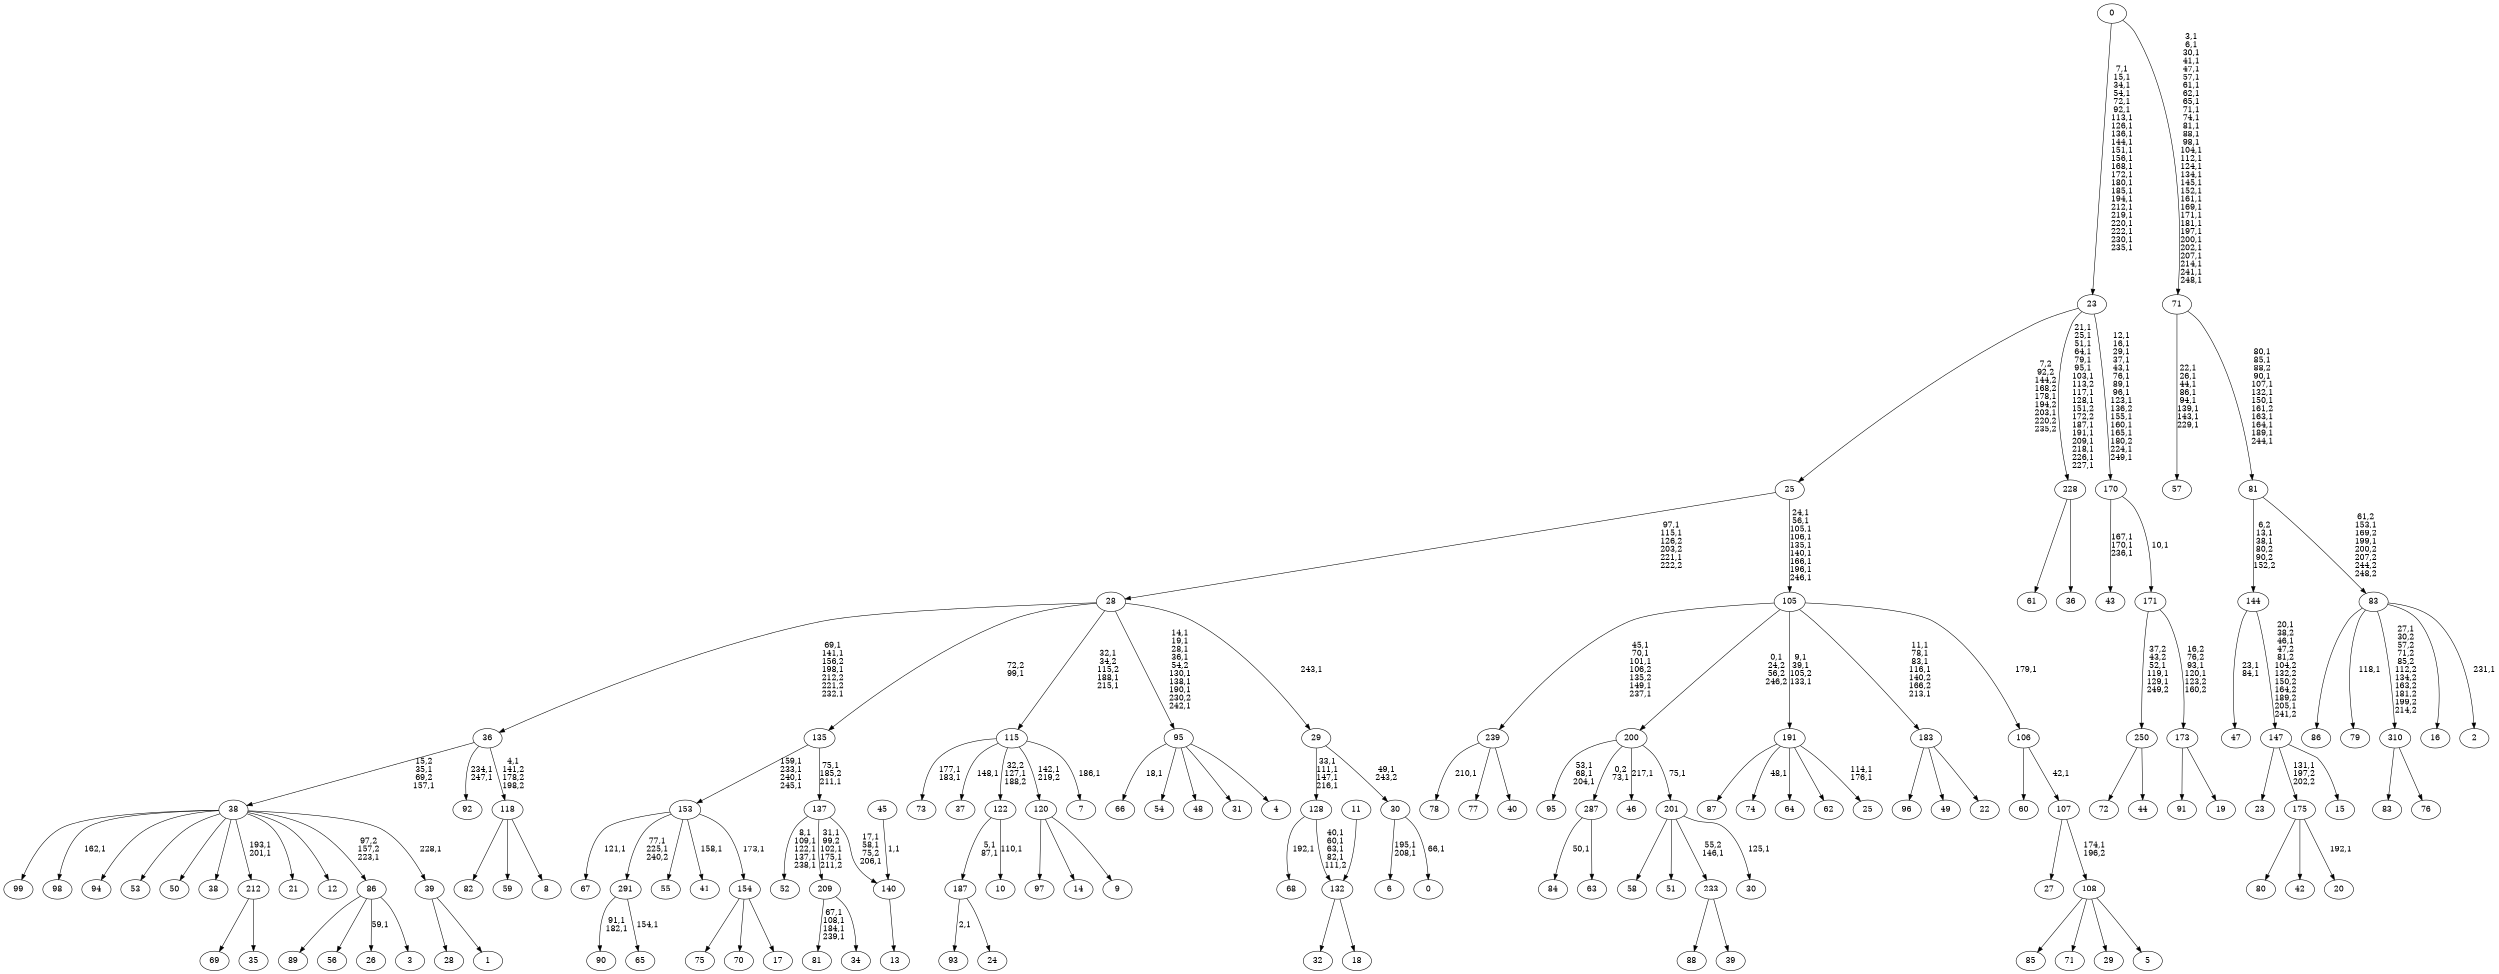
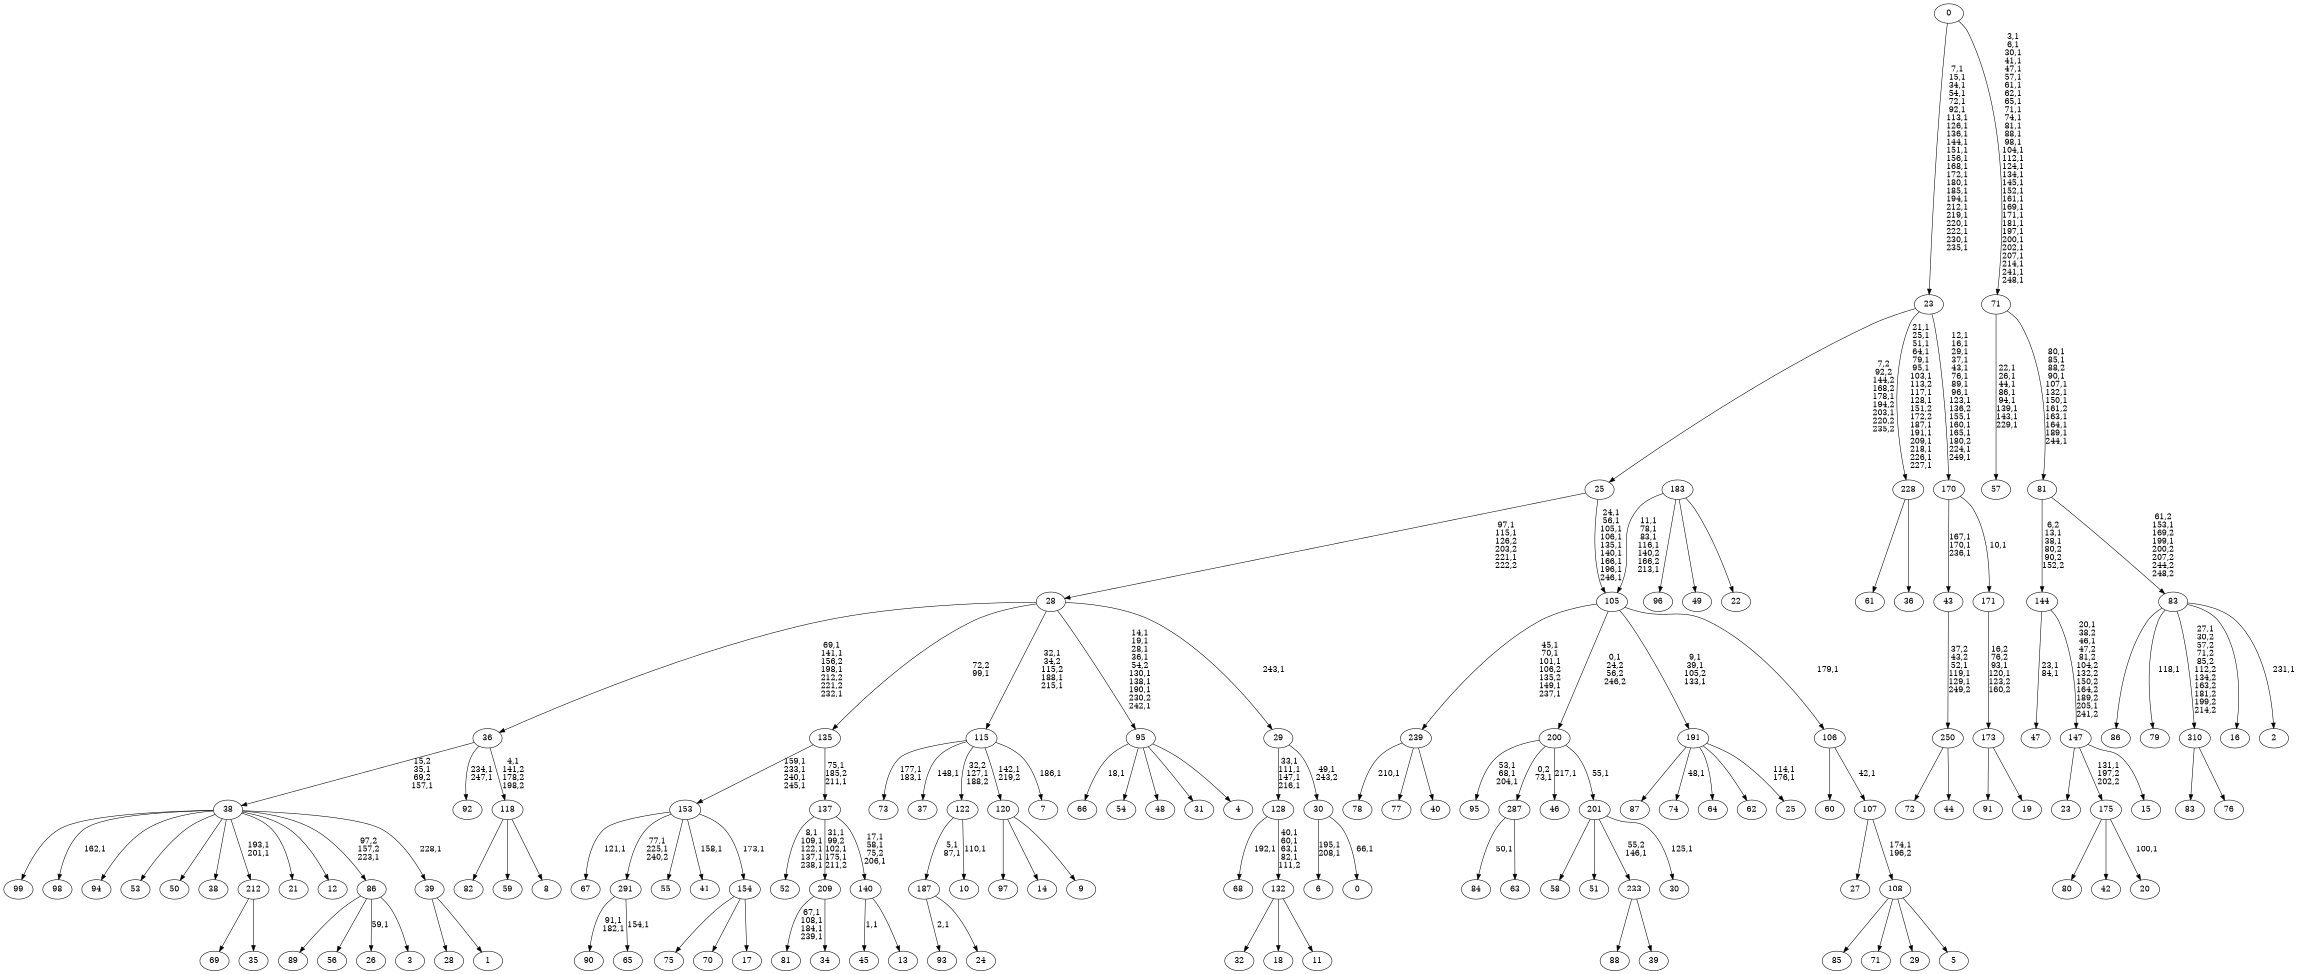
(1860, 665) -> (1627, 532)
(2143, 667) -> (1948, 667)
(1678, 774) -> (1601, 774)
(885, 847) -> (865, 922)
(1354, 848) -> (1296, 923)
(2341, 850) -> (2147, 850)
